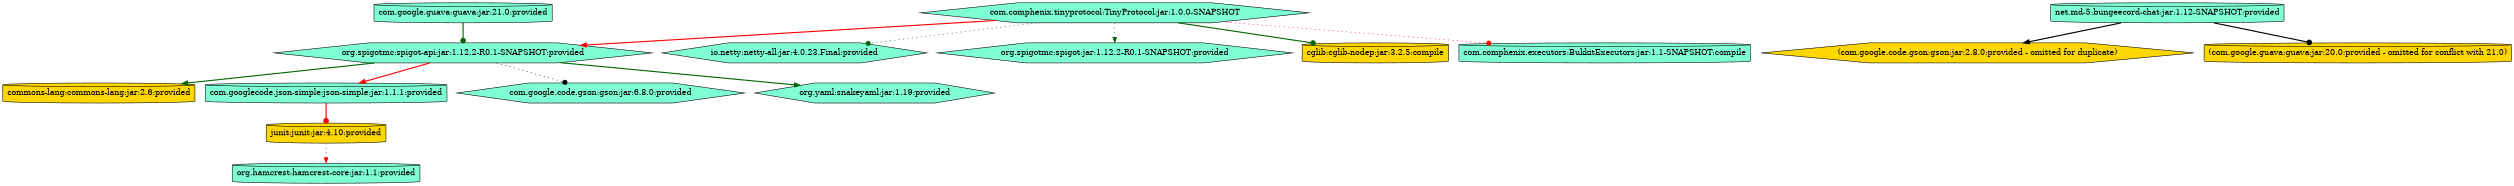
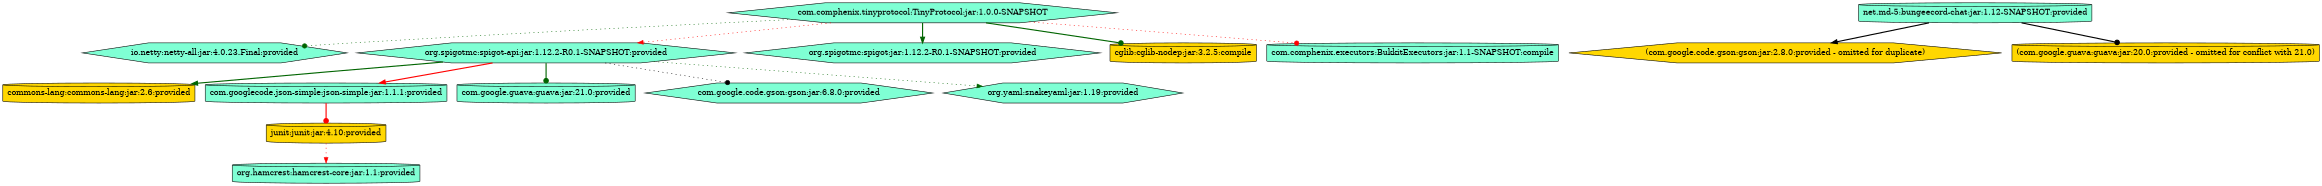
(1115, 30) -> (923, 30)
(463, 31) -> (546, 71)
(791, 33) -> (737, 33)
(677, 74) -> (815, 74)
